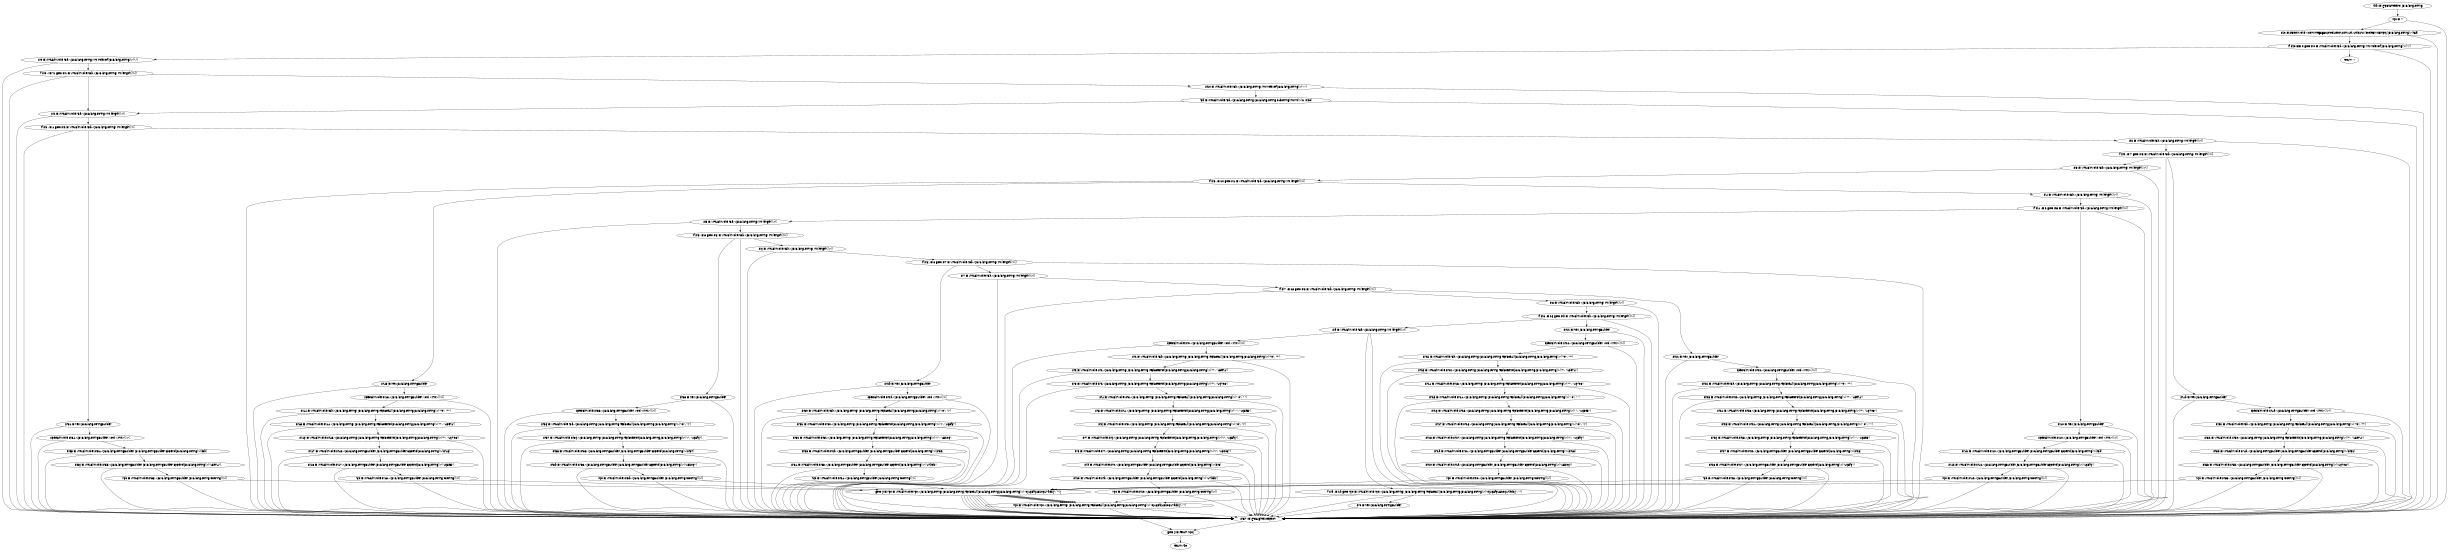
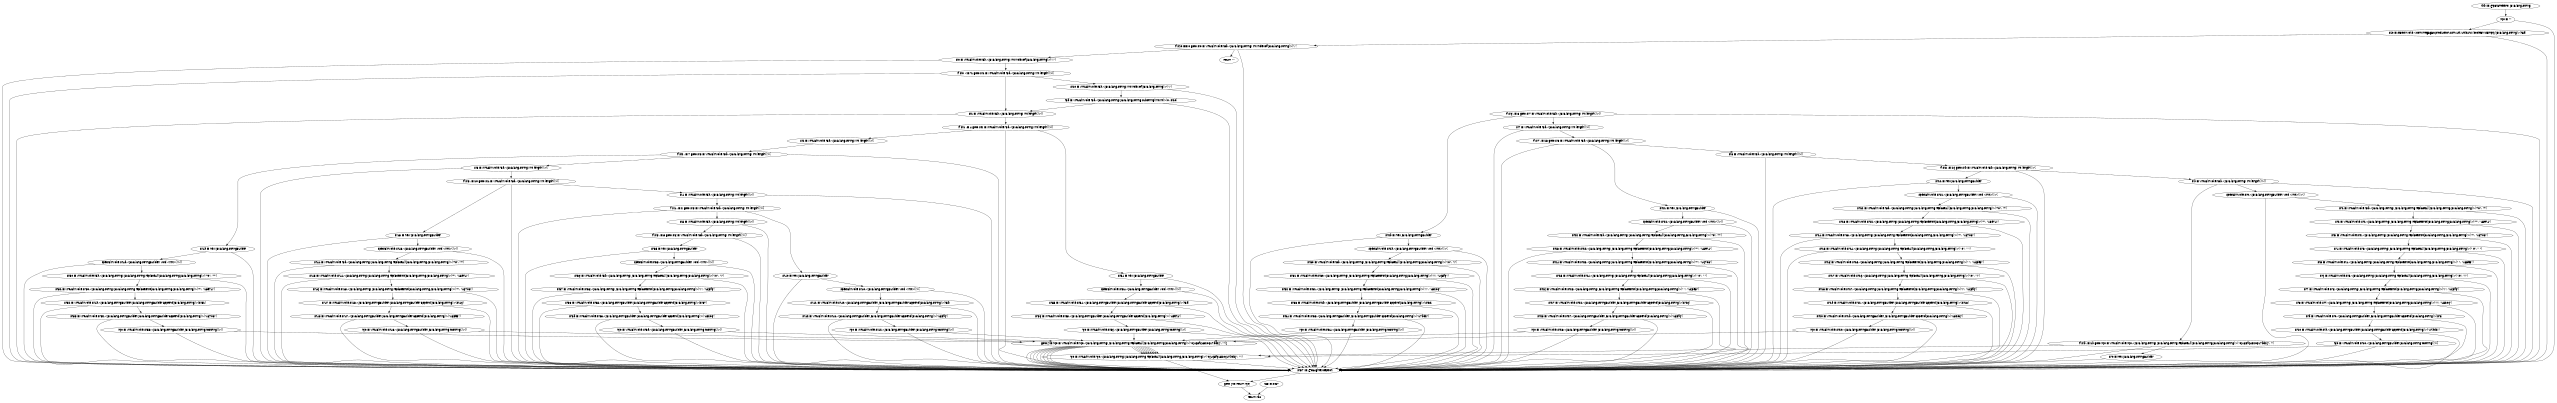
(796, 249) -> none
none -> (1271, 384)
(2403, 502) -> none
